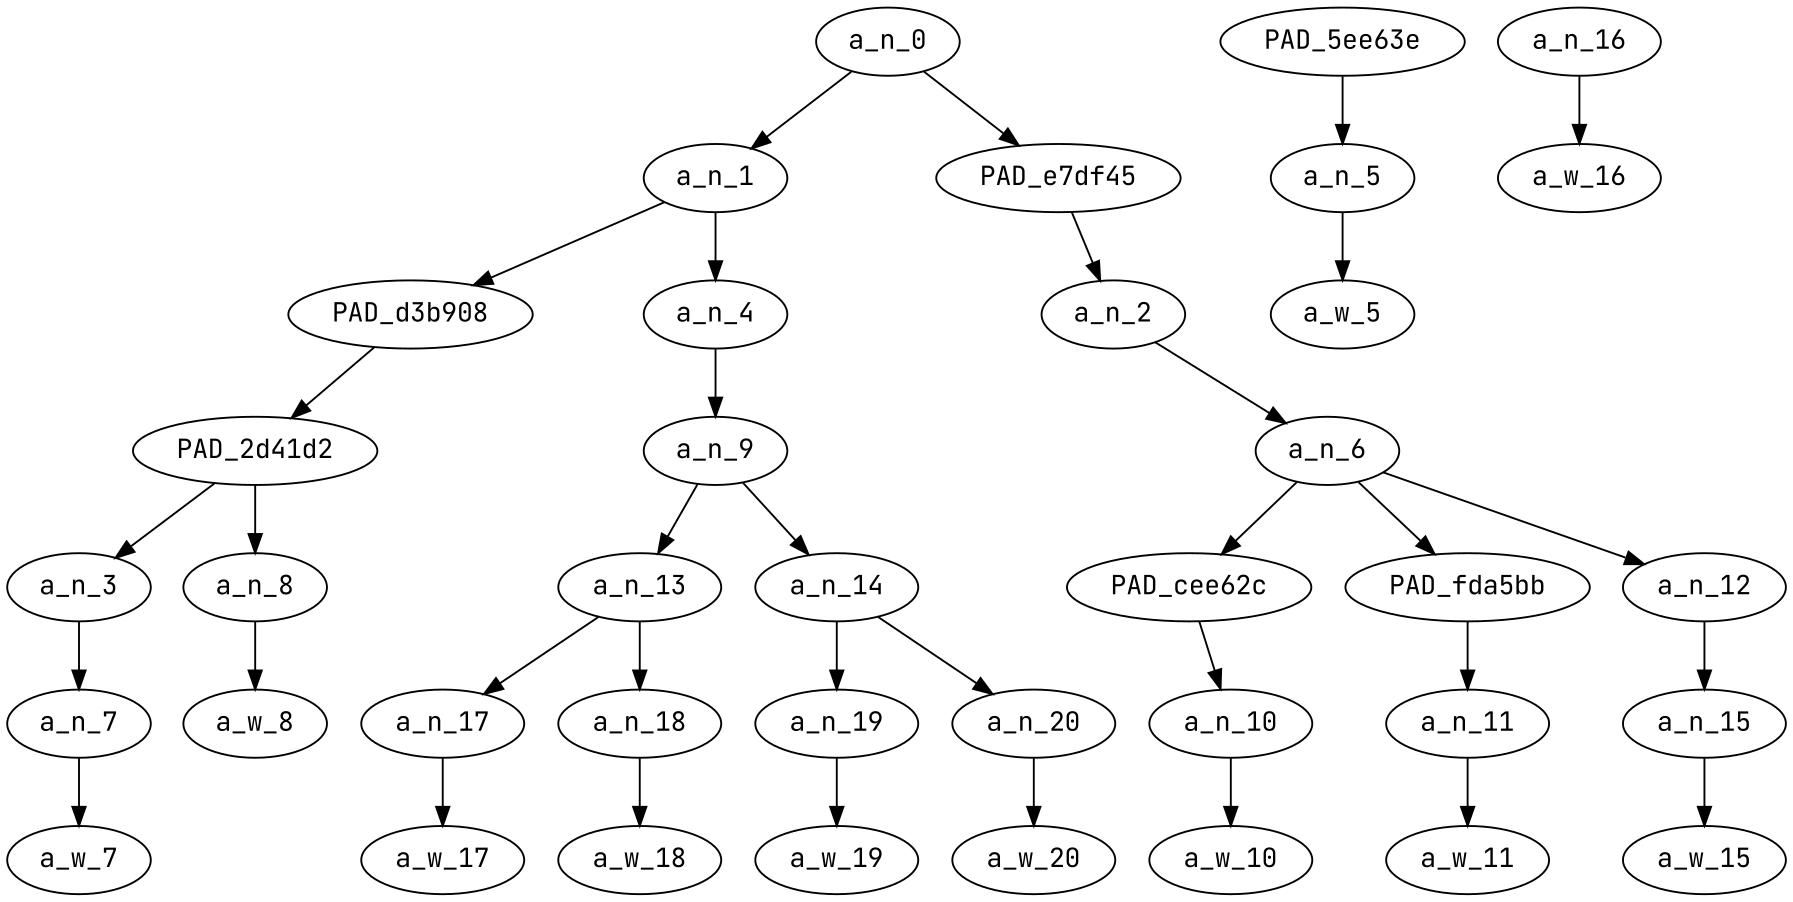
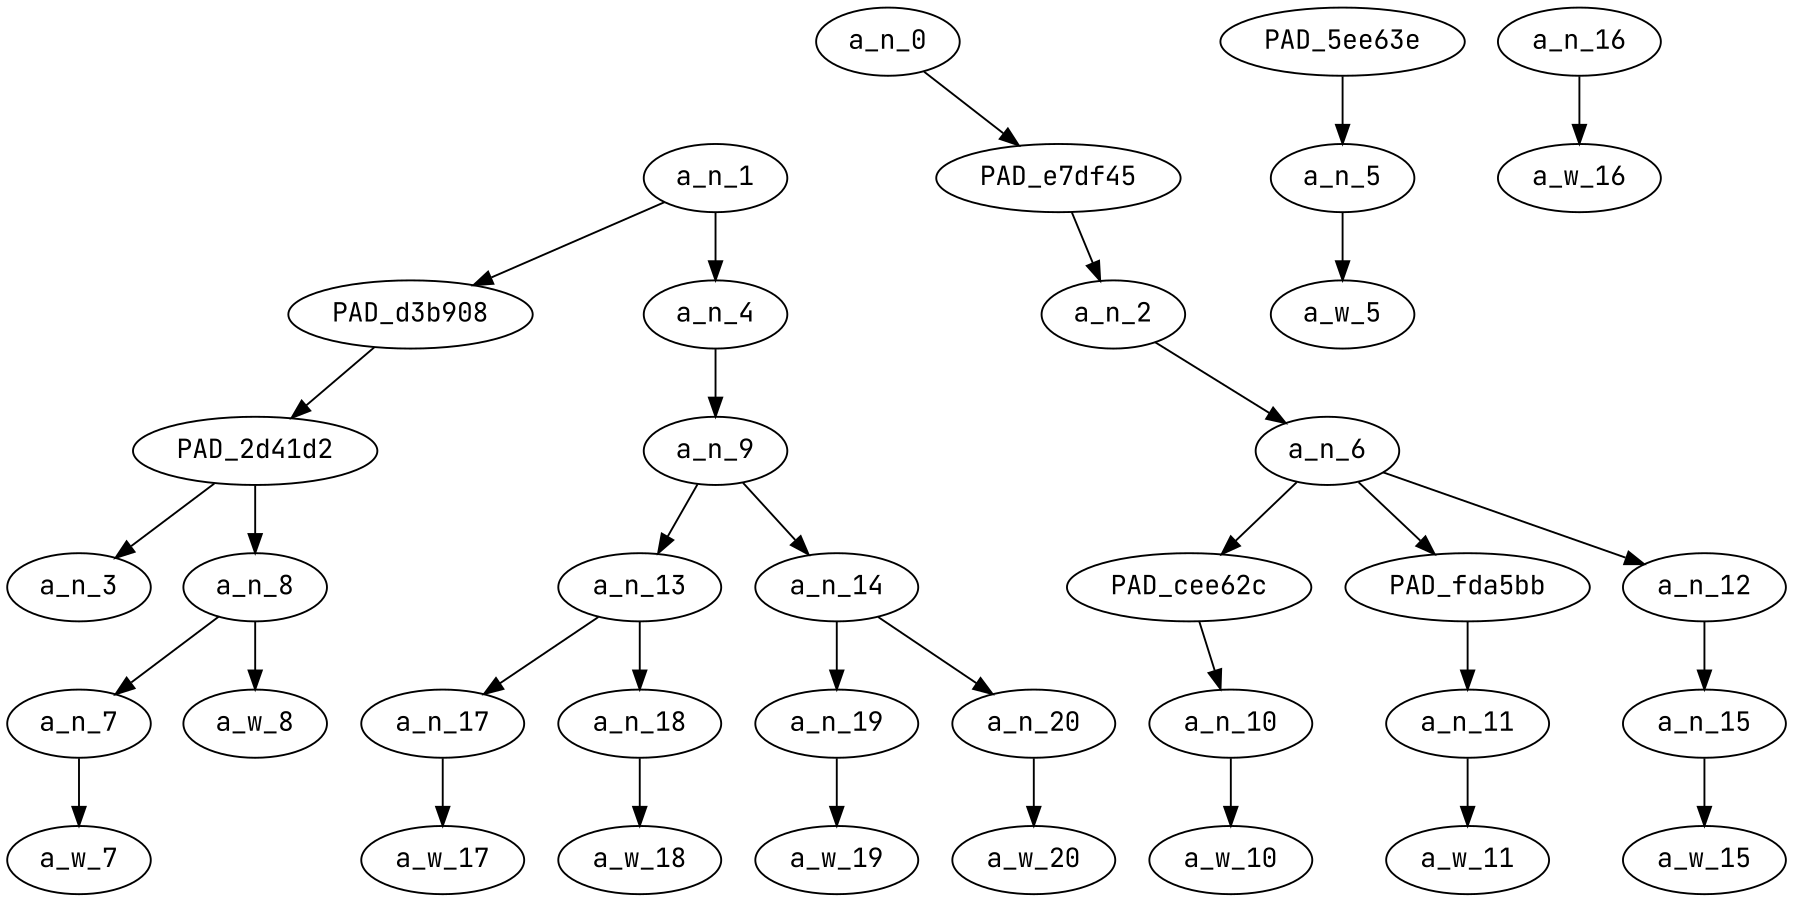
(809, 104) -> none
(79, 646) -> (175, 650)
